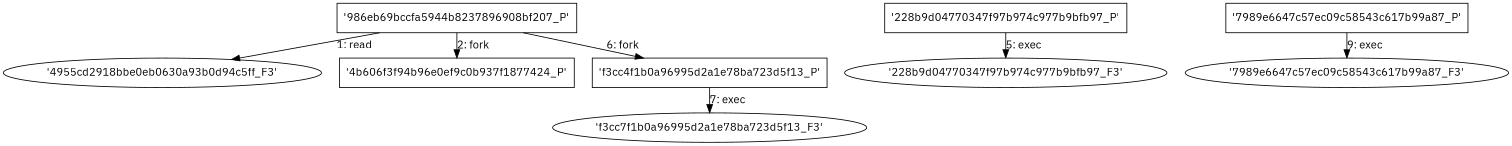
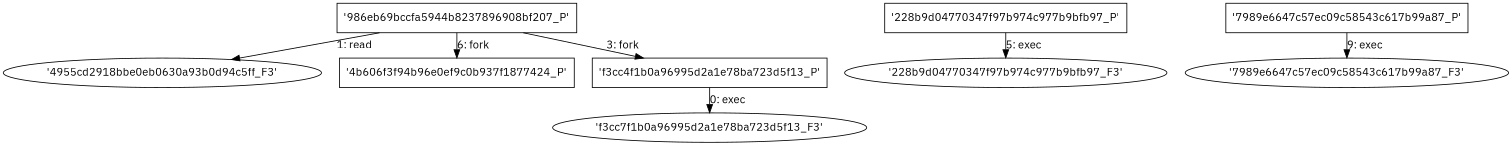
(473, 45) -> (473, 45)
(623, 45) -> (623, 45)
(728, 100) -> (728, 100)
